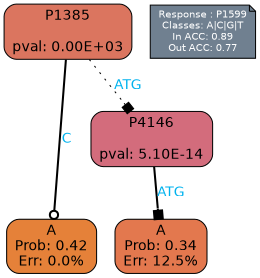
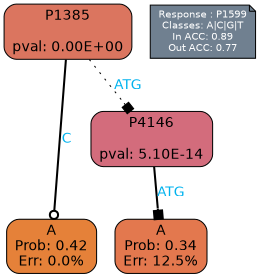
(68, 32) -> (68, 32)
